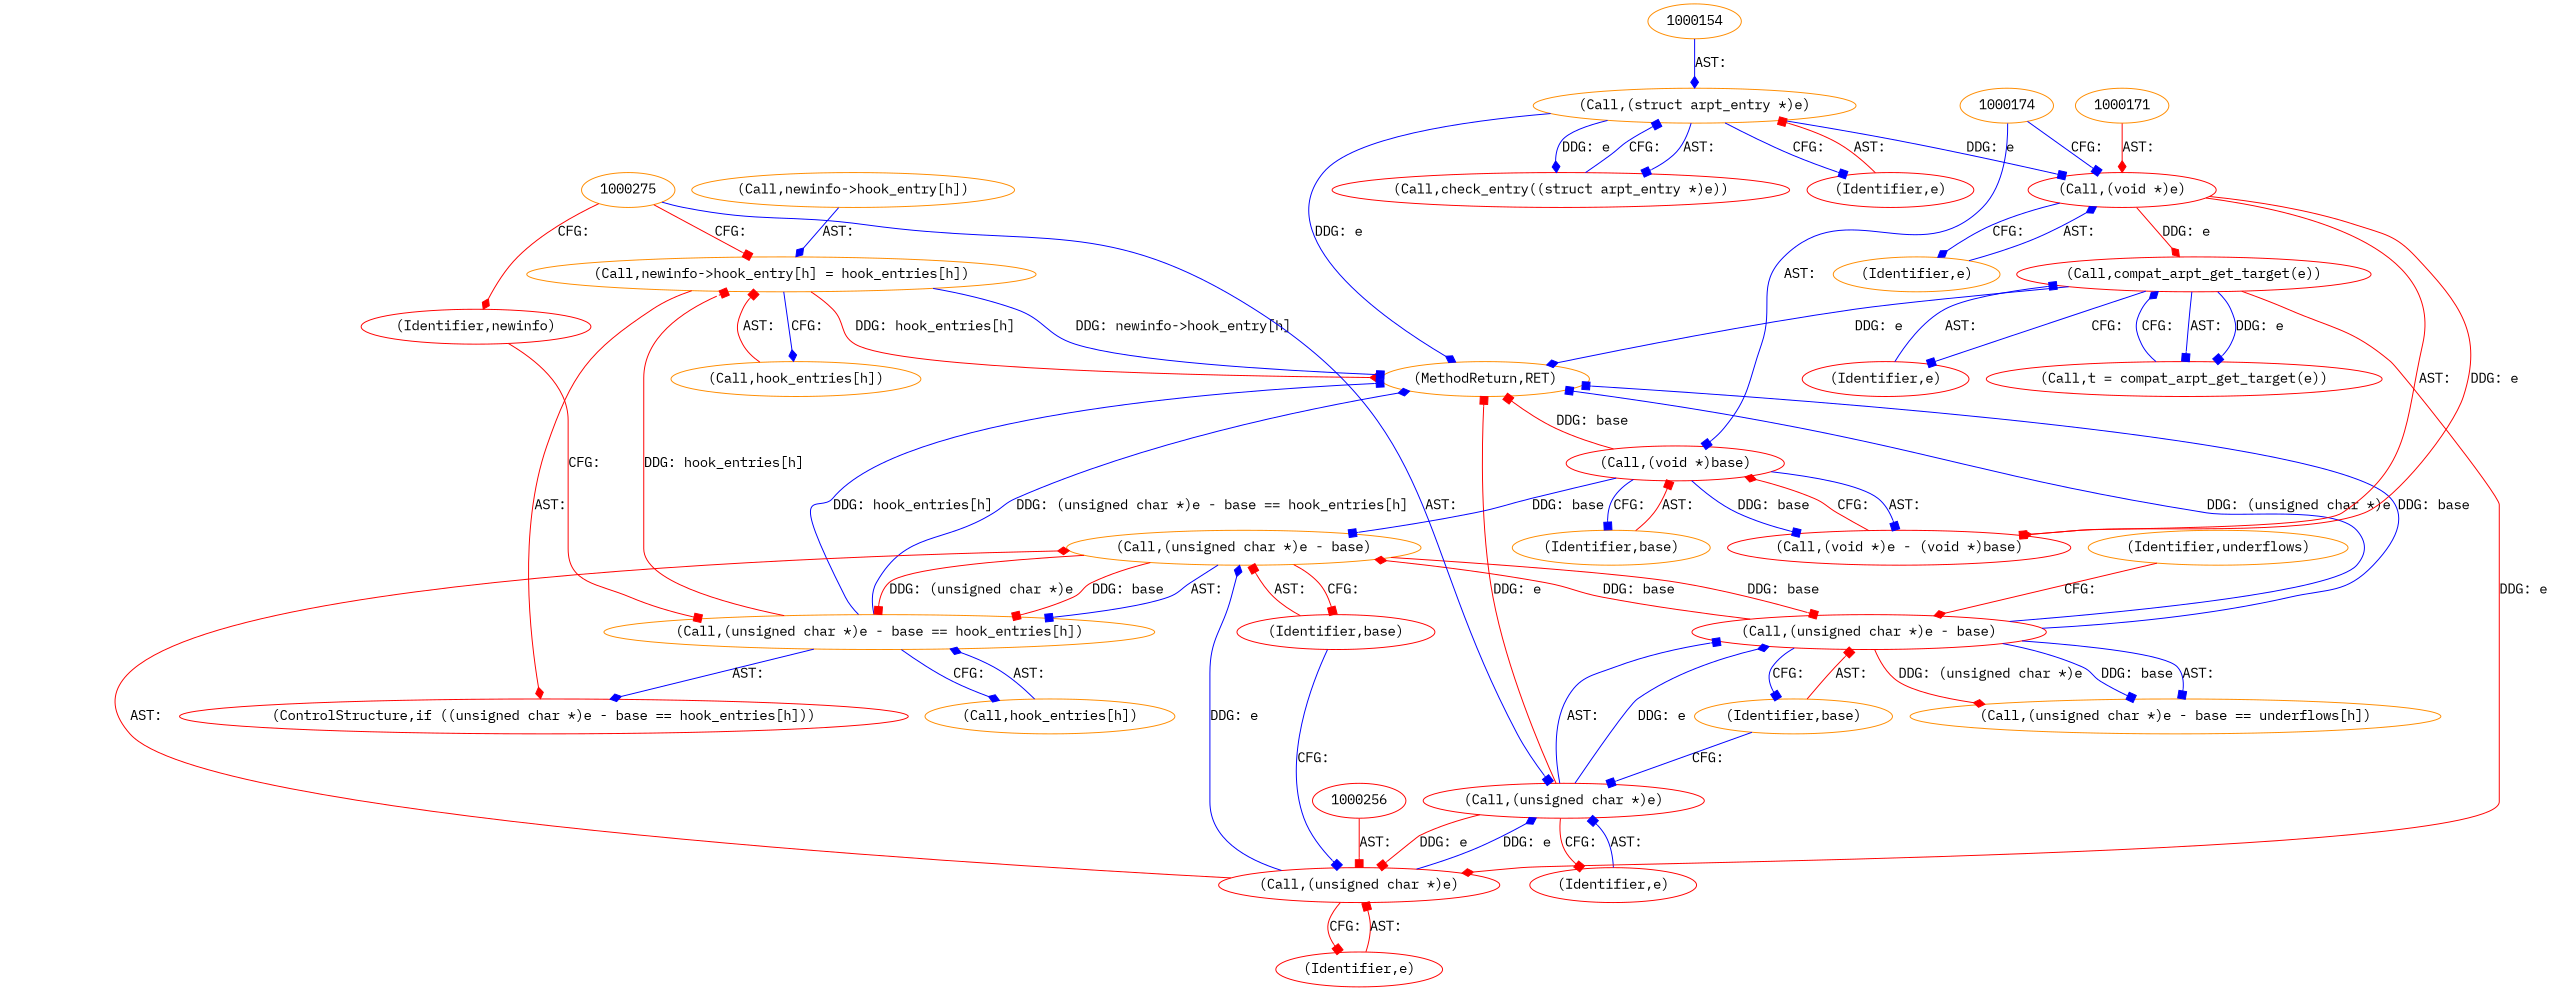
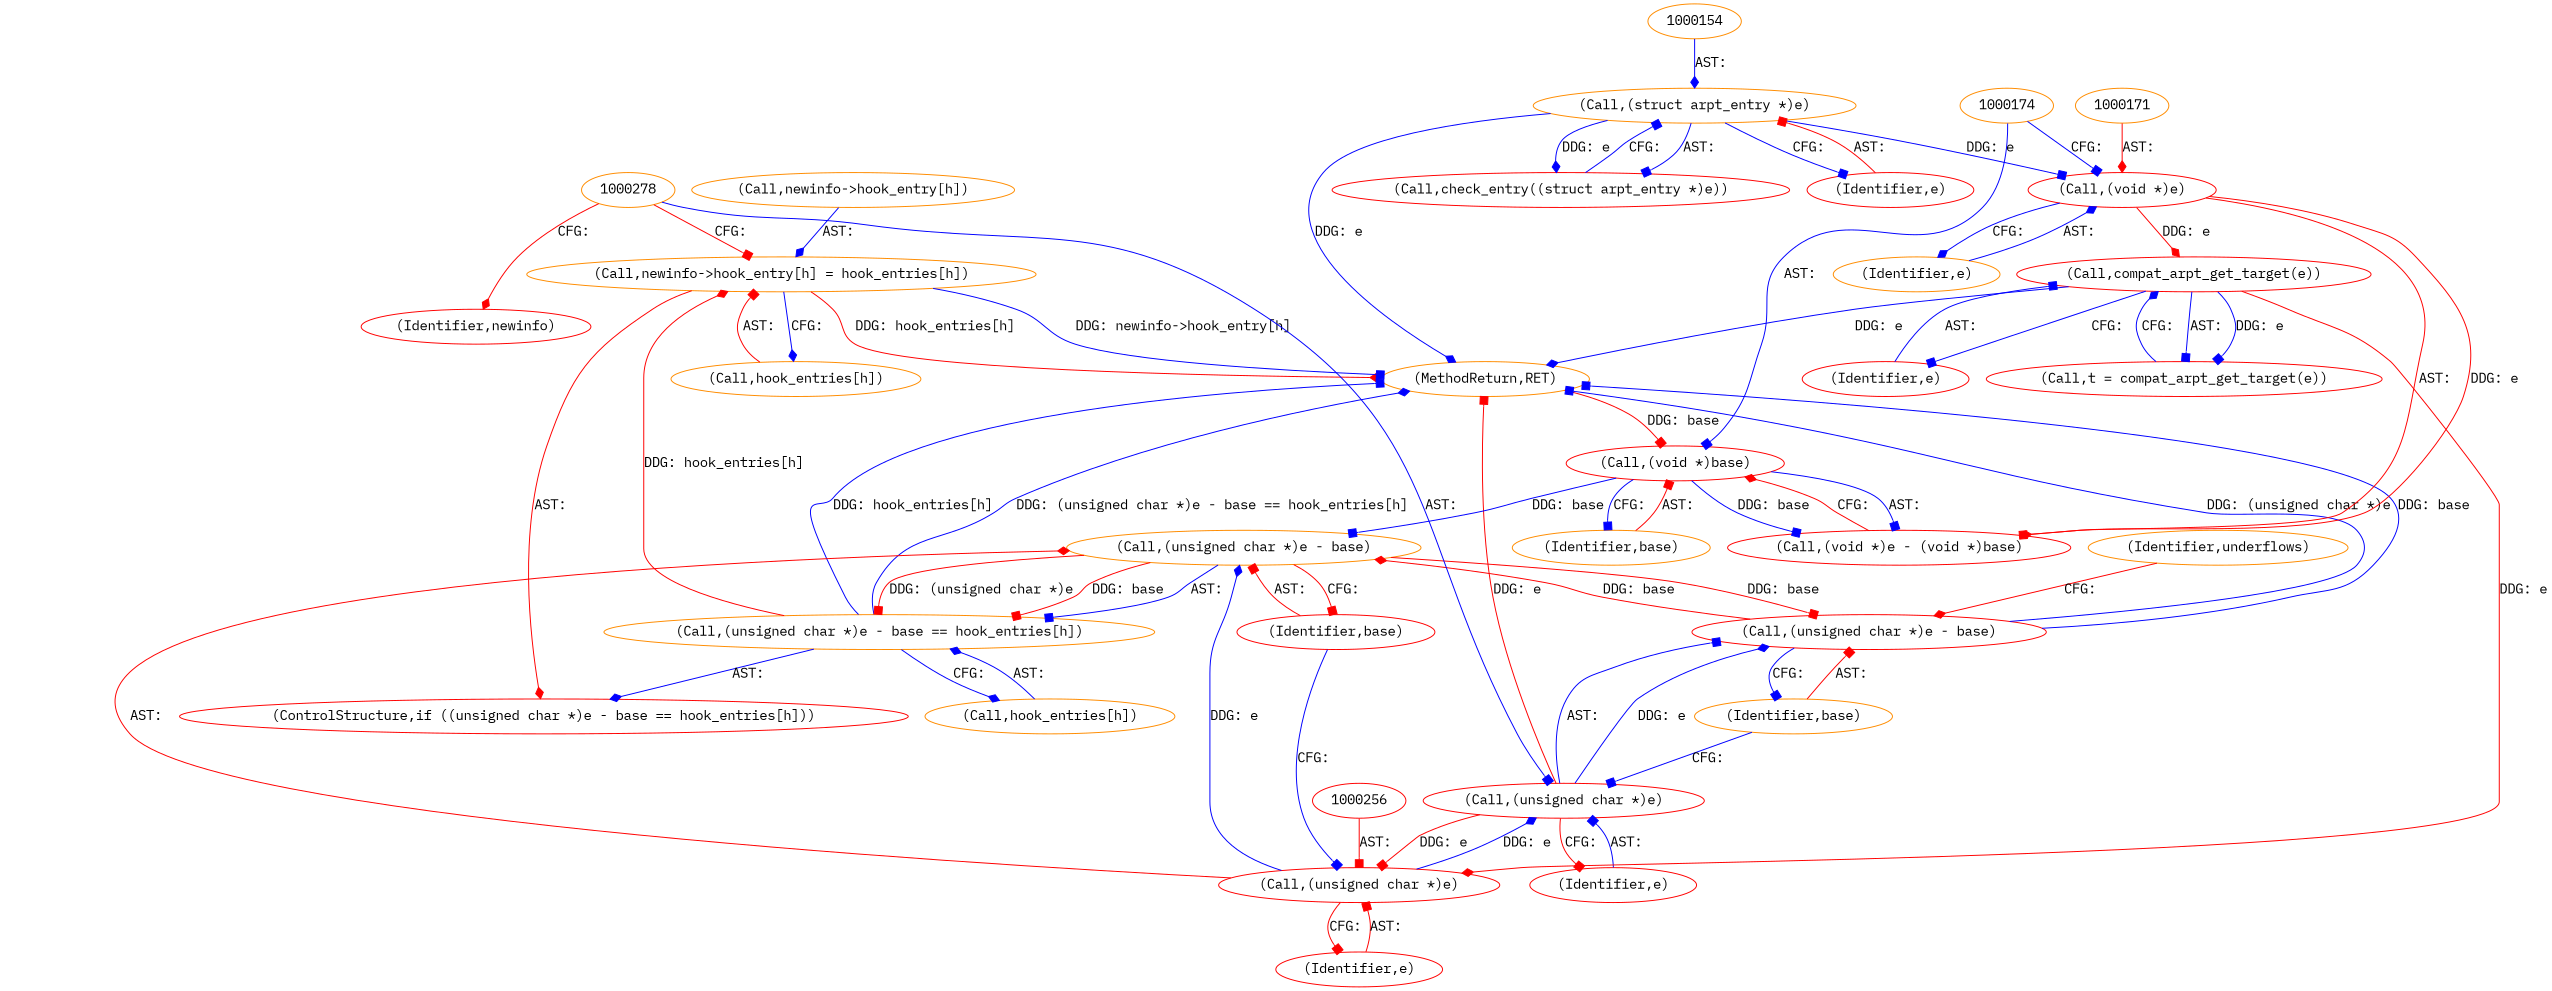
(628, 190) -> (628, 190)
(1561, 431) -> (1615, 407)
(644, 487) -> (644, 487)
(568, 509) -> none
(2175, 716) -> none
